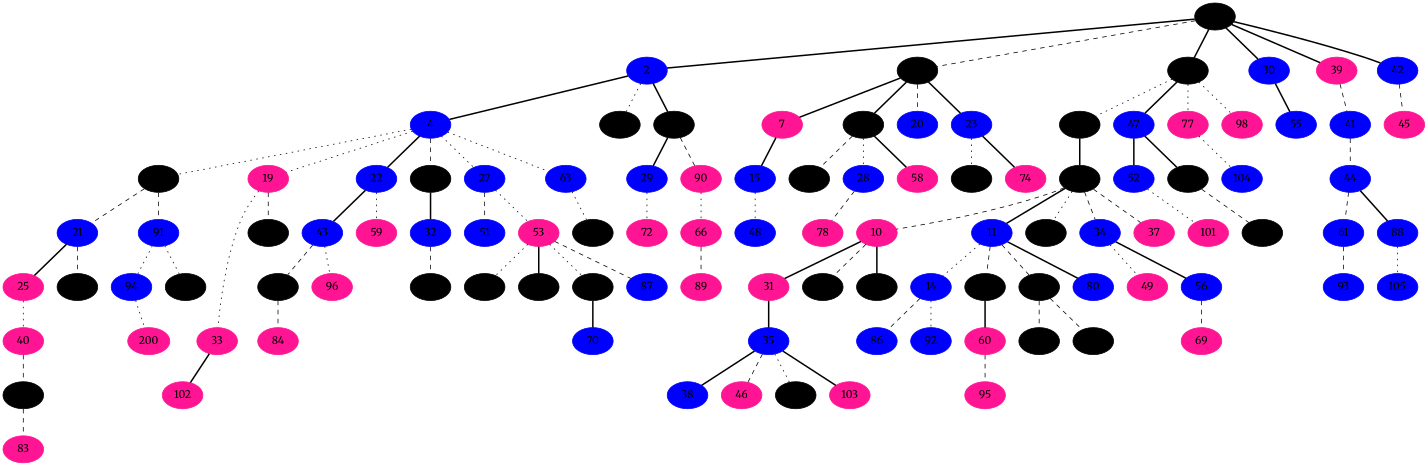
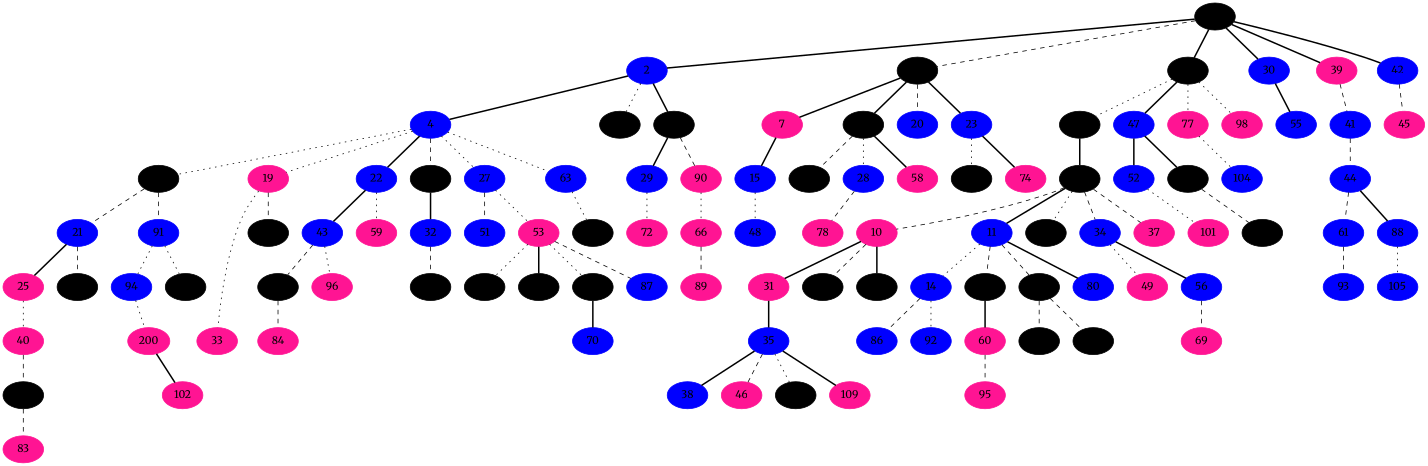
(200, 368) -> (166, 368)
(850, 395) -> (850, 395)
